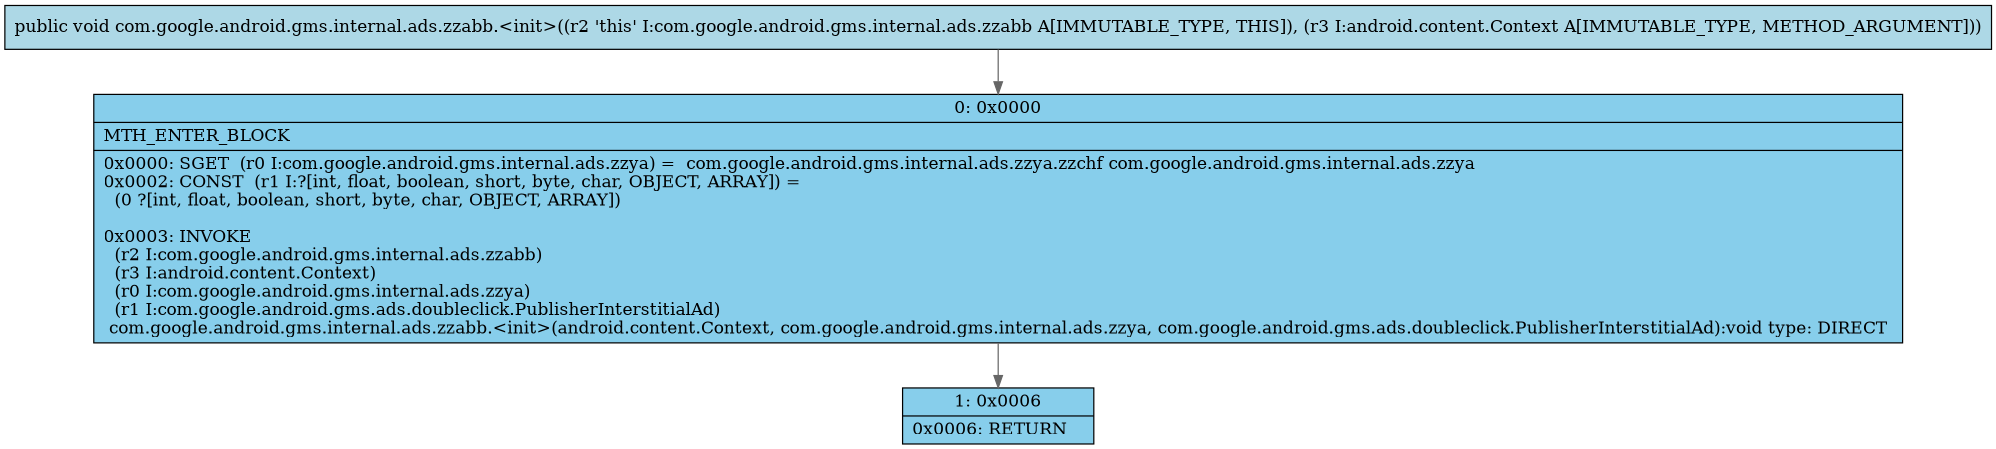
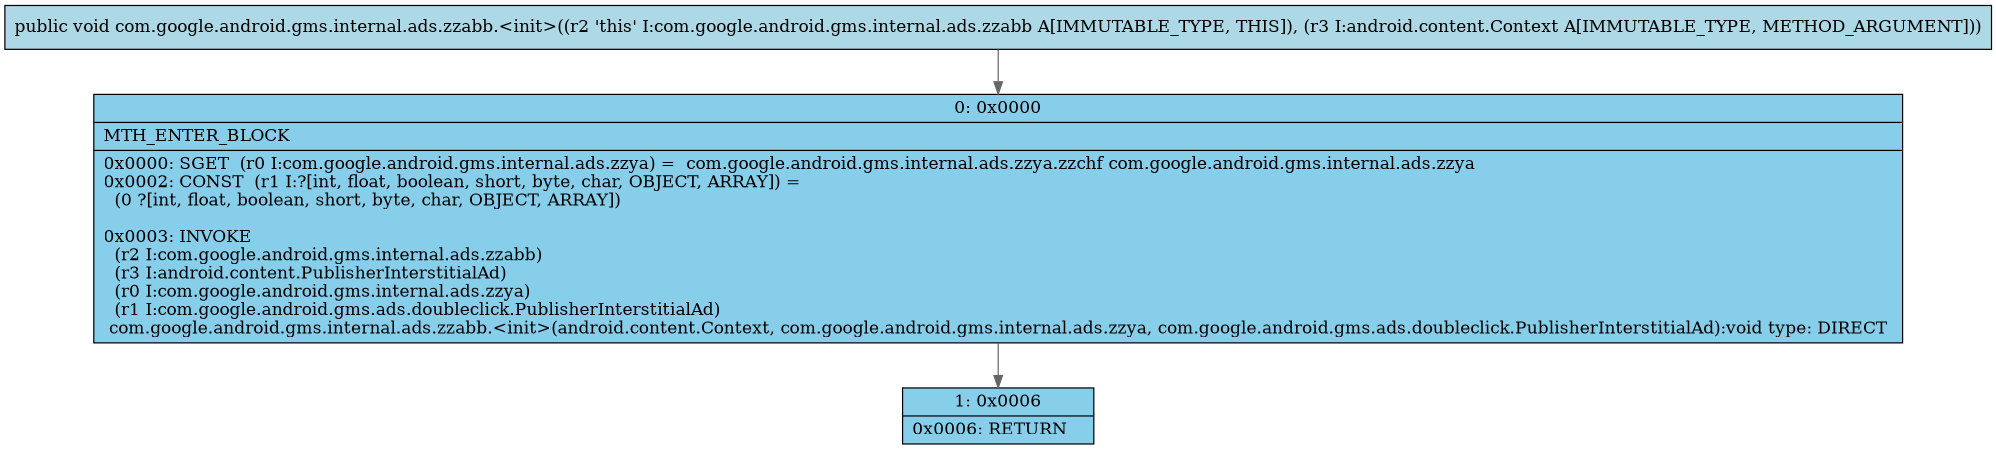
(240, 273) -> (305, 273)
